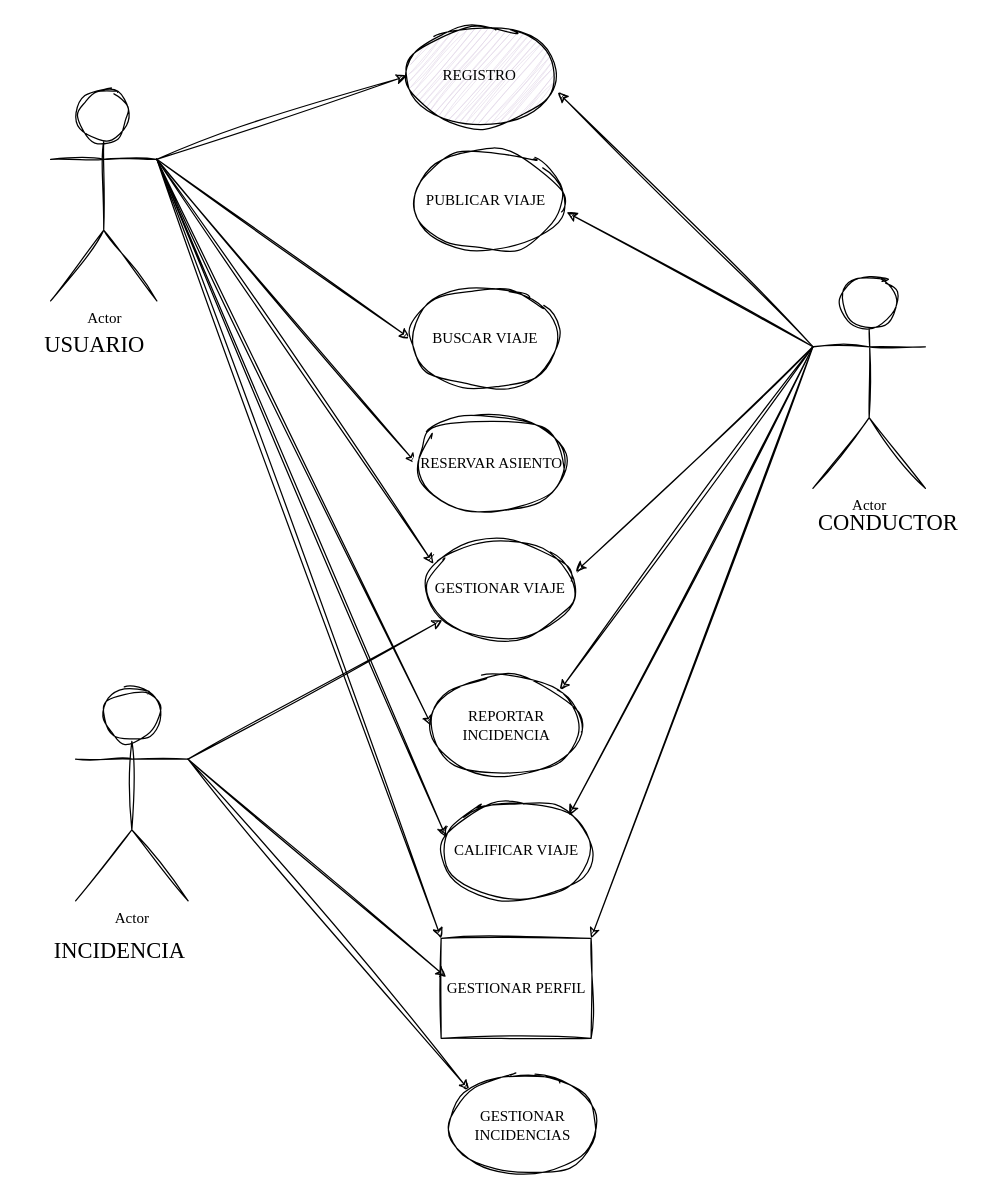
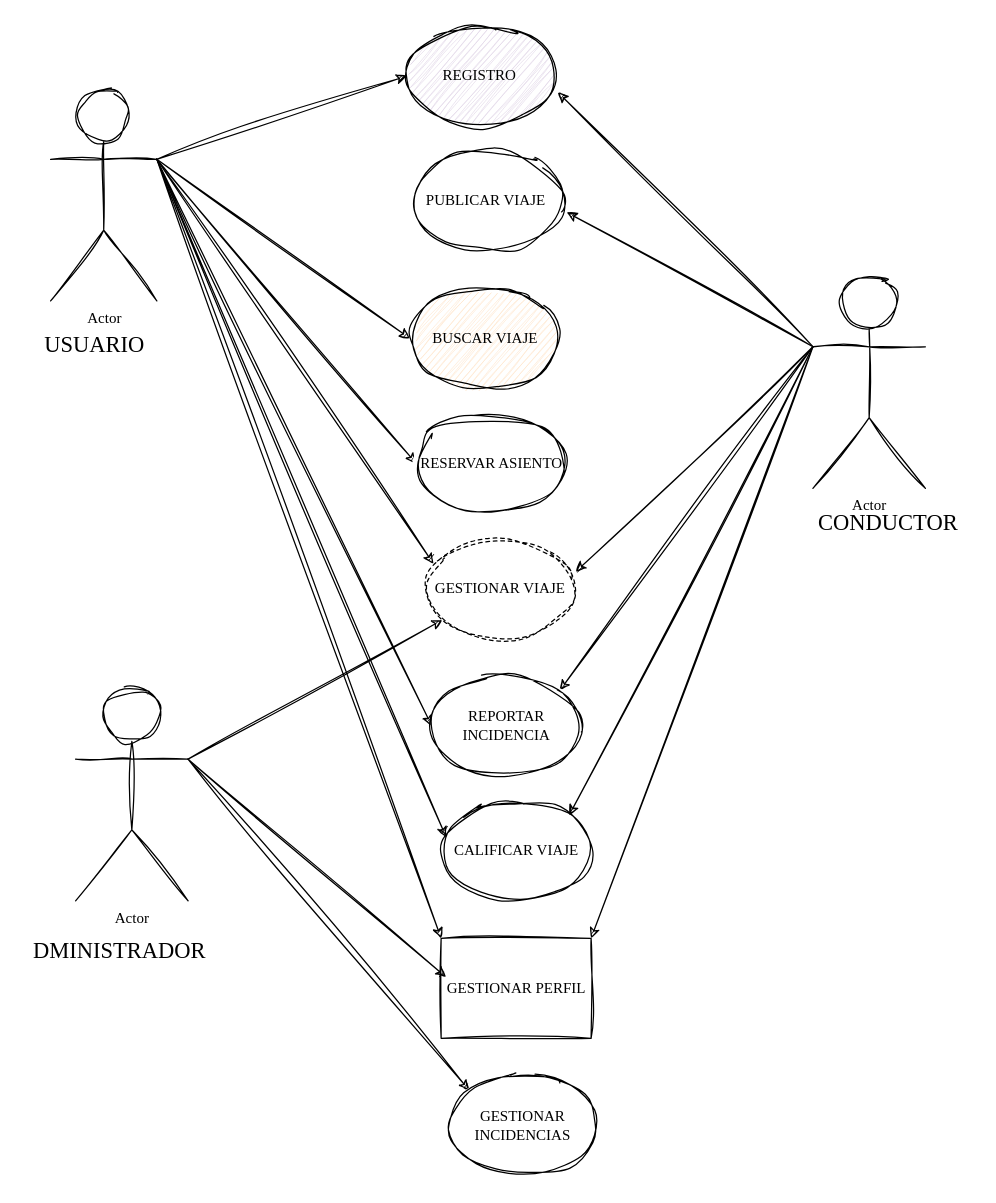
(485, 338) -> (485, 338)
(501, 588) -> (501, 588)
(120, 951) -> (120, 951)
